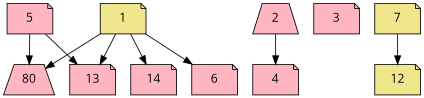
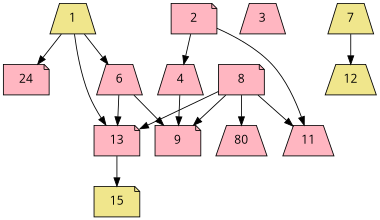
(30, 19) -> (241, 80)
(123, 19) -> (73, 19)
(276, 19) -> (194, 19)
(337, 19) -> (263, 19)
(398, 19) -> (351, 19)
(76, 49) -> none
(154, 80) -> (26, 80)
(215, 80) -> (119, 80)
(276, 80) -> (180, 80)
(398, 80) -> (351, 80)
none -> (118, 106)
none -> (178, 141)
none -> (308, 141)
none -> (117, 202)
